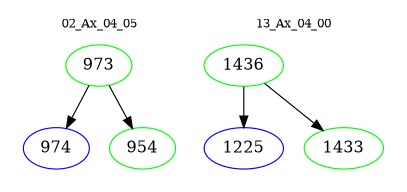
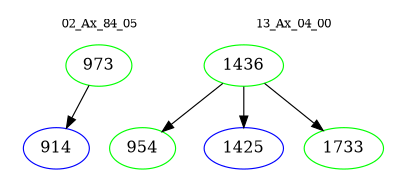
(99, 25) -> (99, 25)
(118, 102) -> (202, 100)
(56, 148) -> (56, 148)
(244, 148) -> (244, 148)
(344, 148) -> (344, 148)
